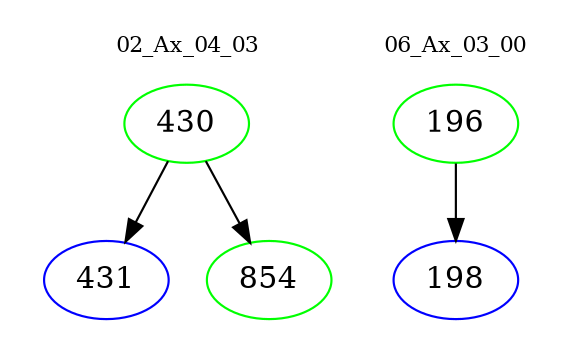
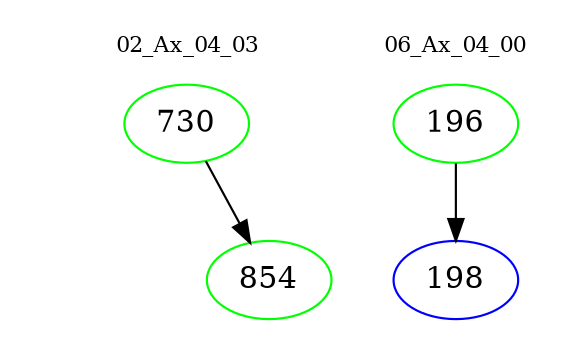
(456, 47) -> (456, 47)
(187, 124) -> (187, 124)
(106, 280) -> none
